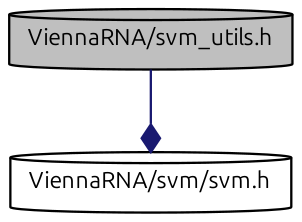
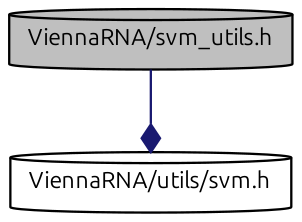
(151, 182) -> (151, 182)
